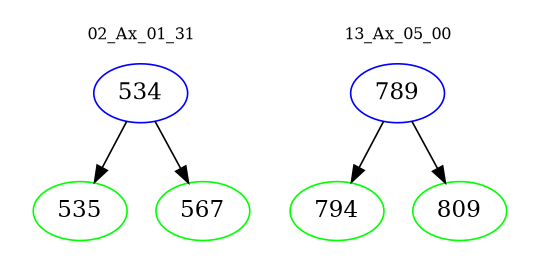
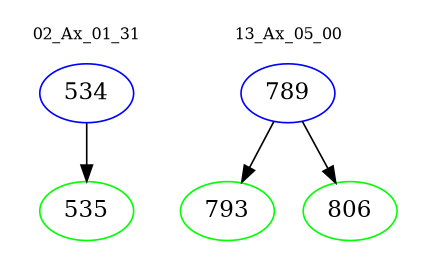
(203, 211) -> none
(337, 211) -> (227, 211)
(460, 211) -> (350, 211)
